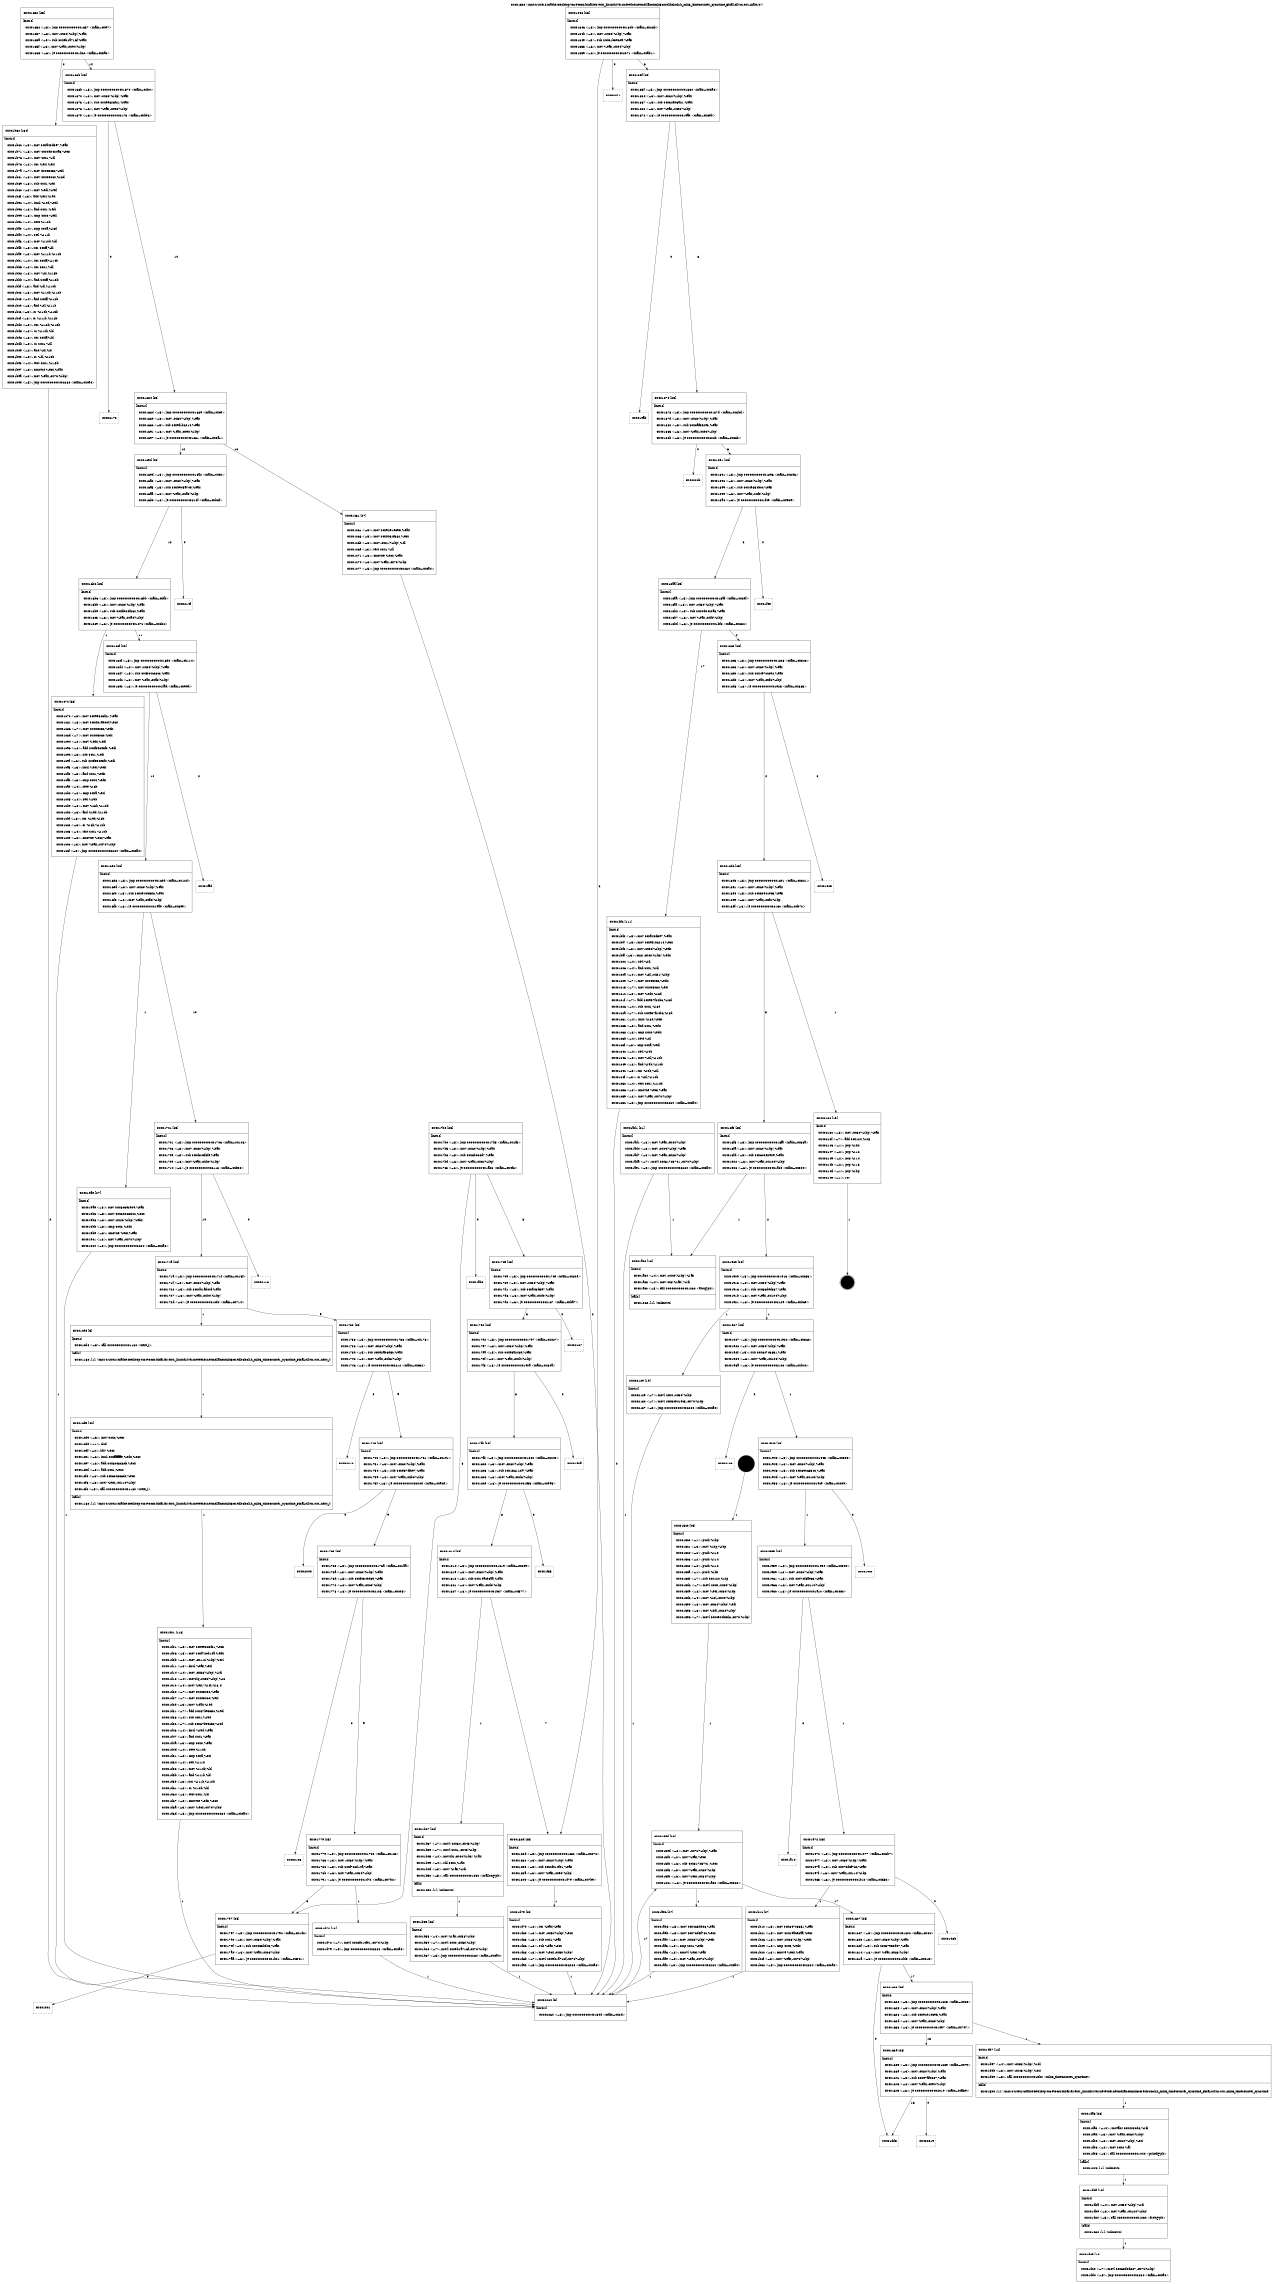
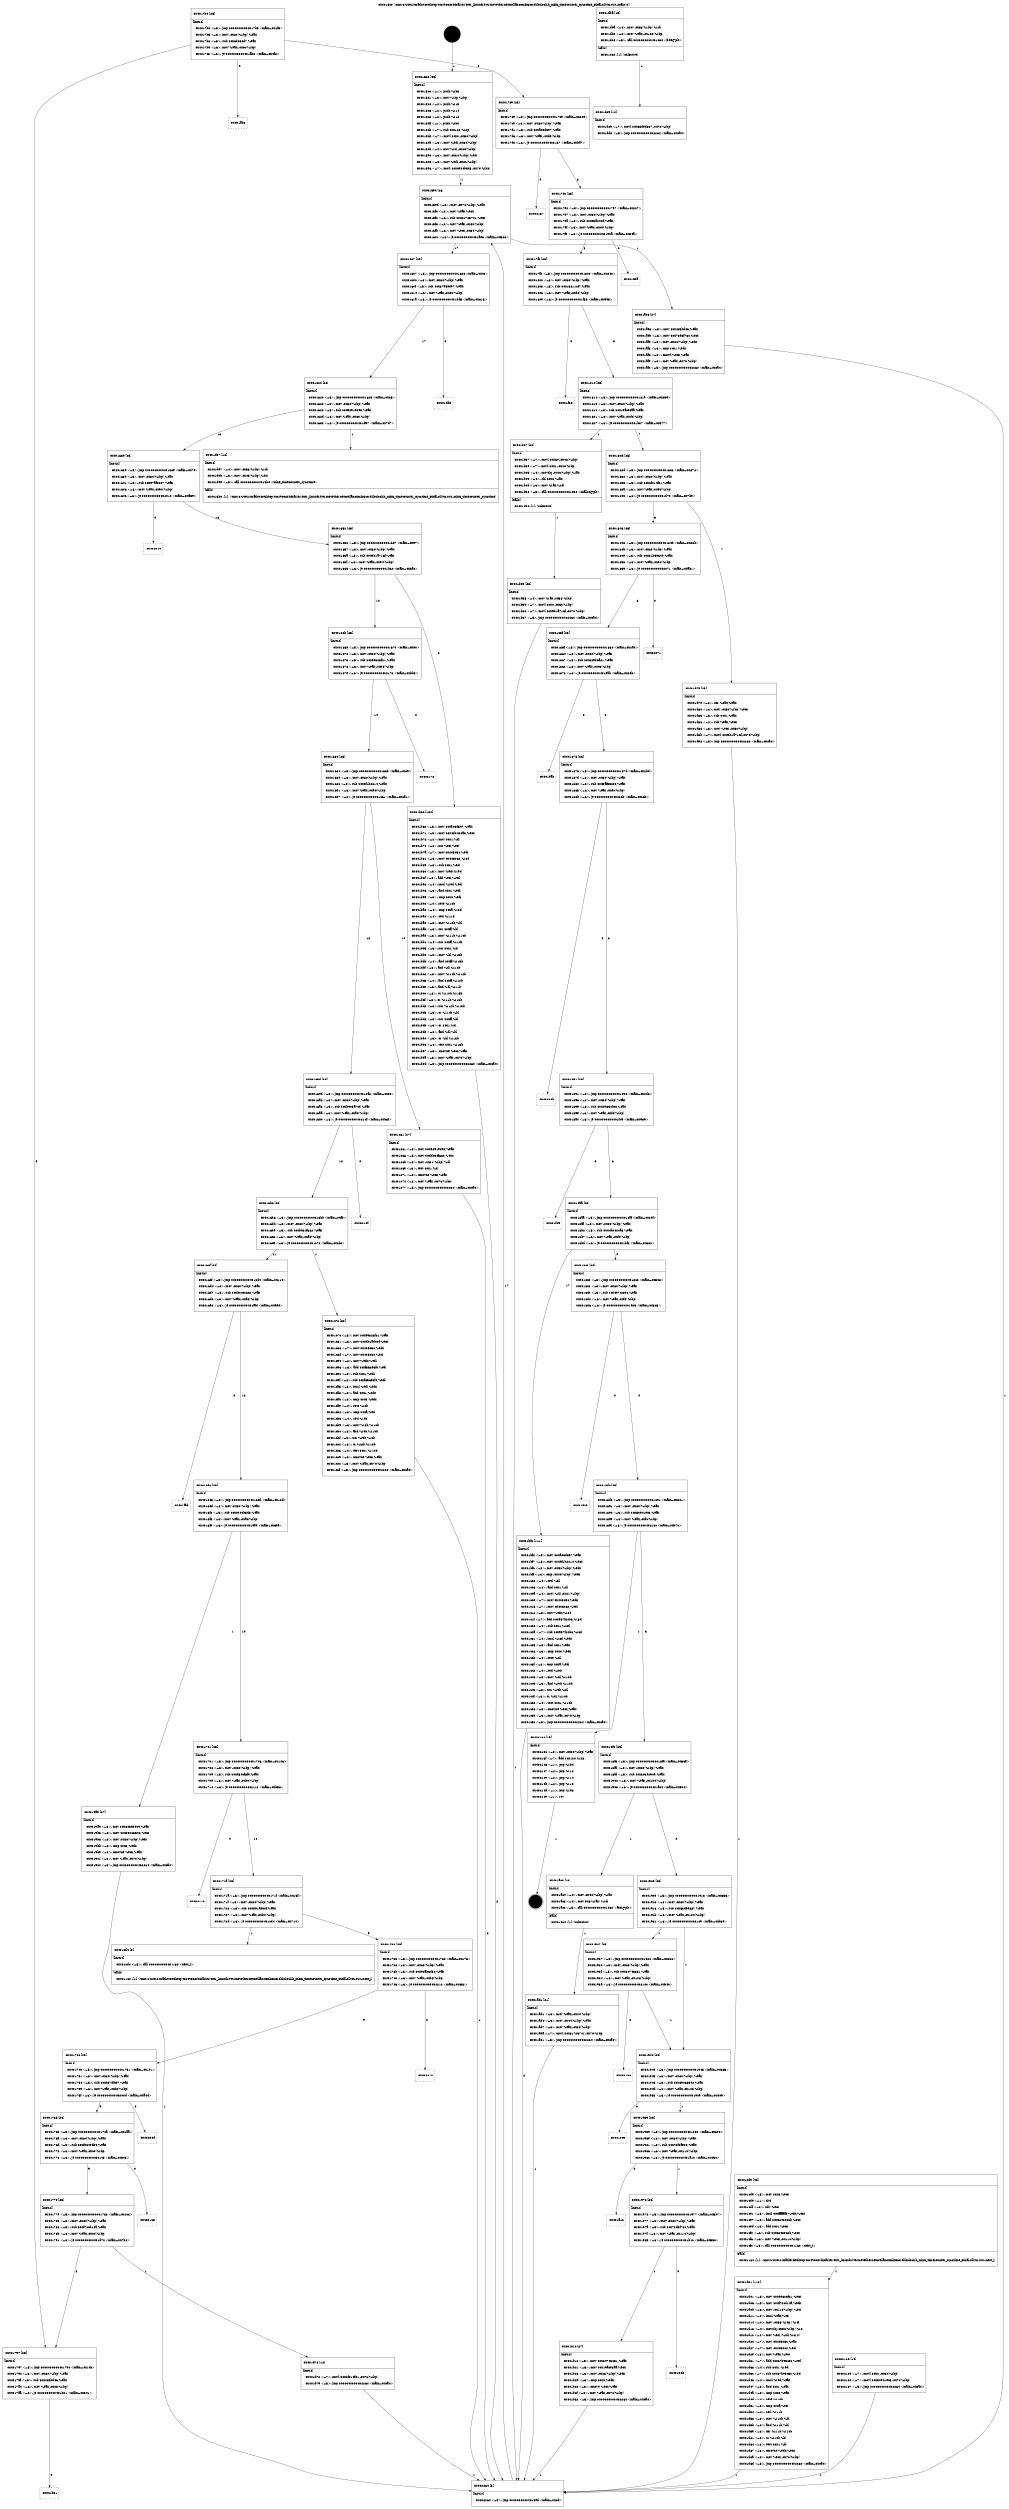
(597, 947) -> (653, 511)
(670, 1214) -> (578, 1960)
(704, 1339) -> (684, 1988)
(201, 1391) -> none
(903, 2115) -> (253, 530)
(1124, 2141) -> none
